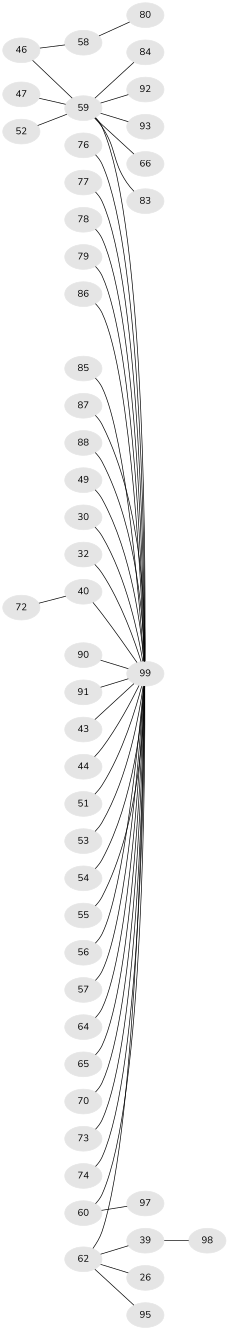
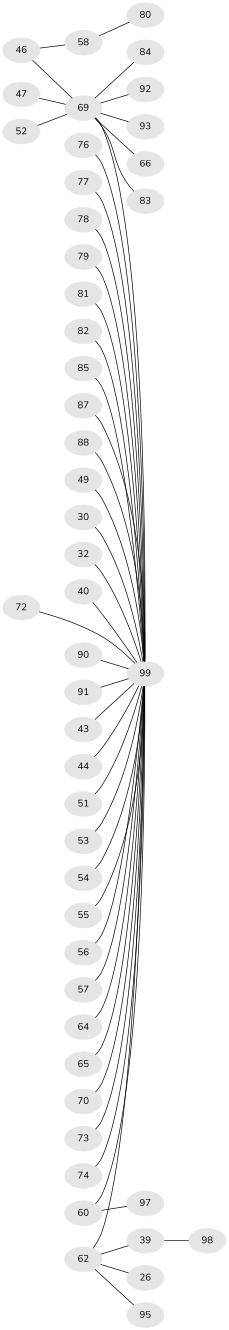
(83, 108) -> (83, 108)
(83, 294) -> (83, 294)
none -> (83, 331)
(52, 600) -> (91, 631)
